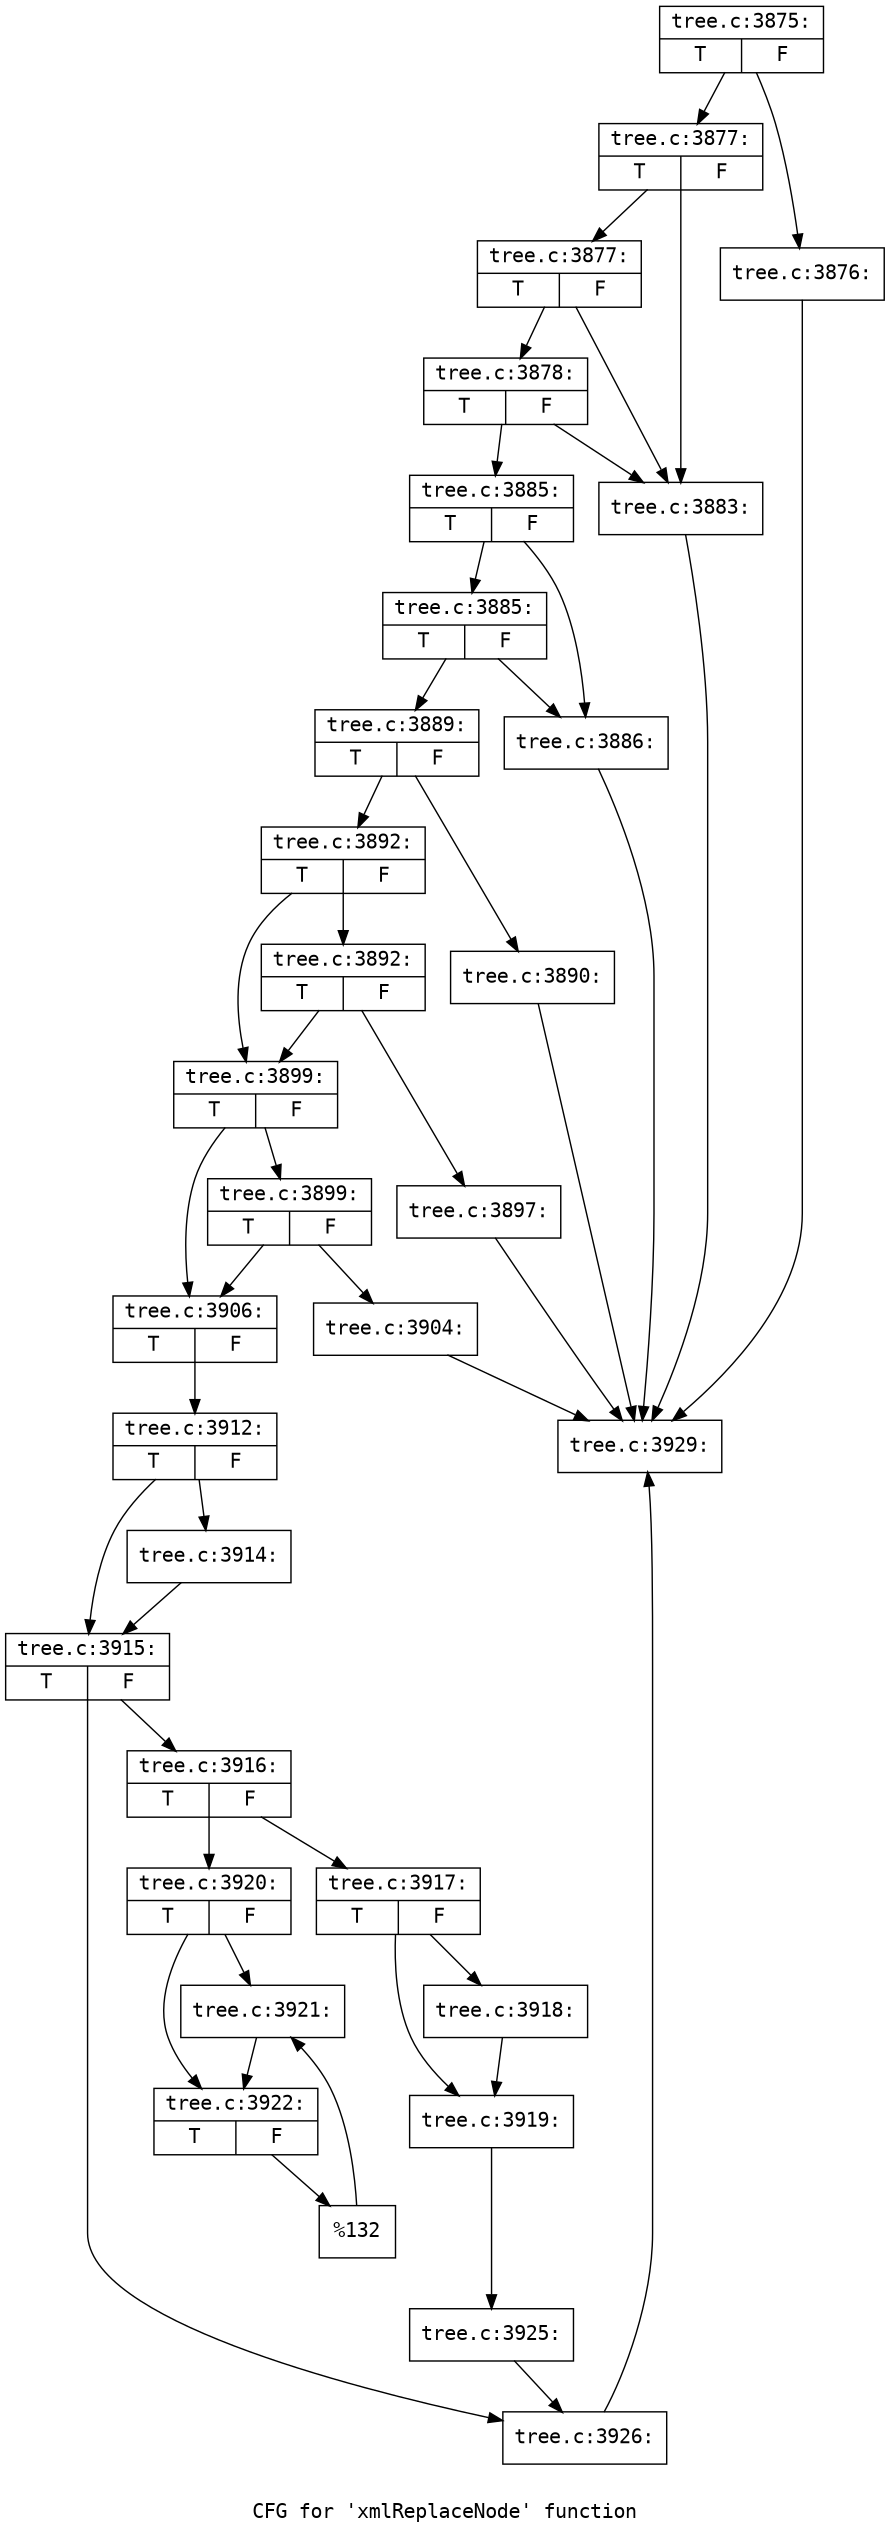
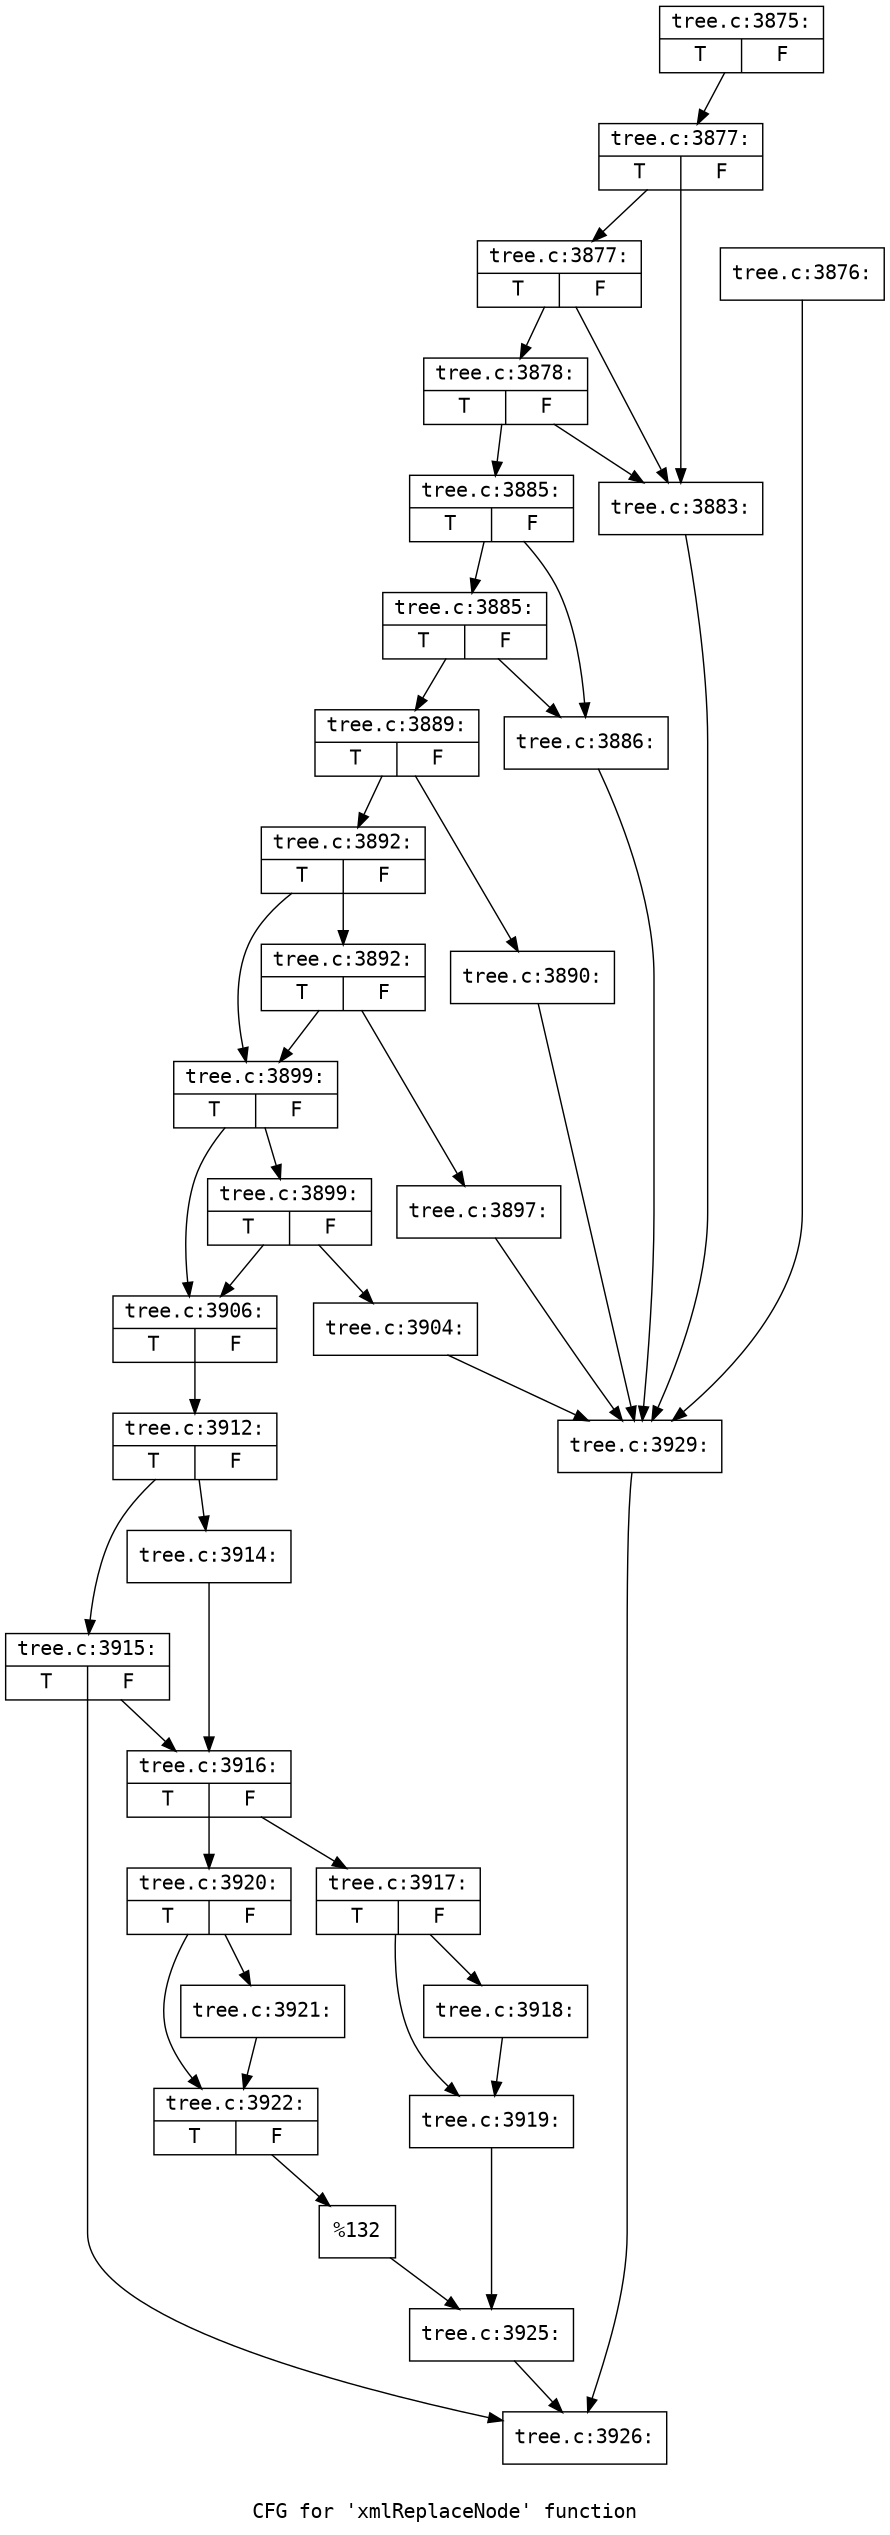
(783, 152) -> none
(158, 1603) -> (209, 1659)
(653, 1953) -> (627, 1937)
(343, 2121) -> (419, 2279)
